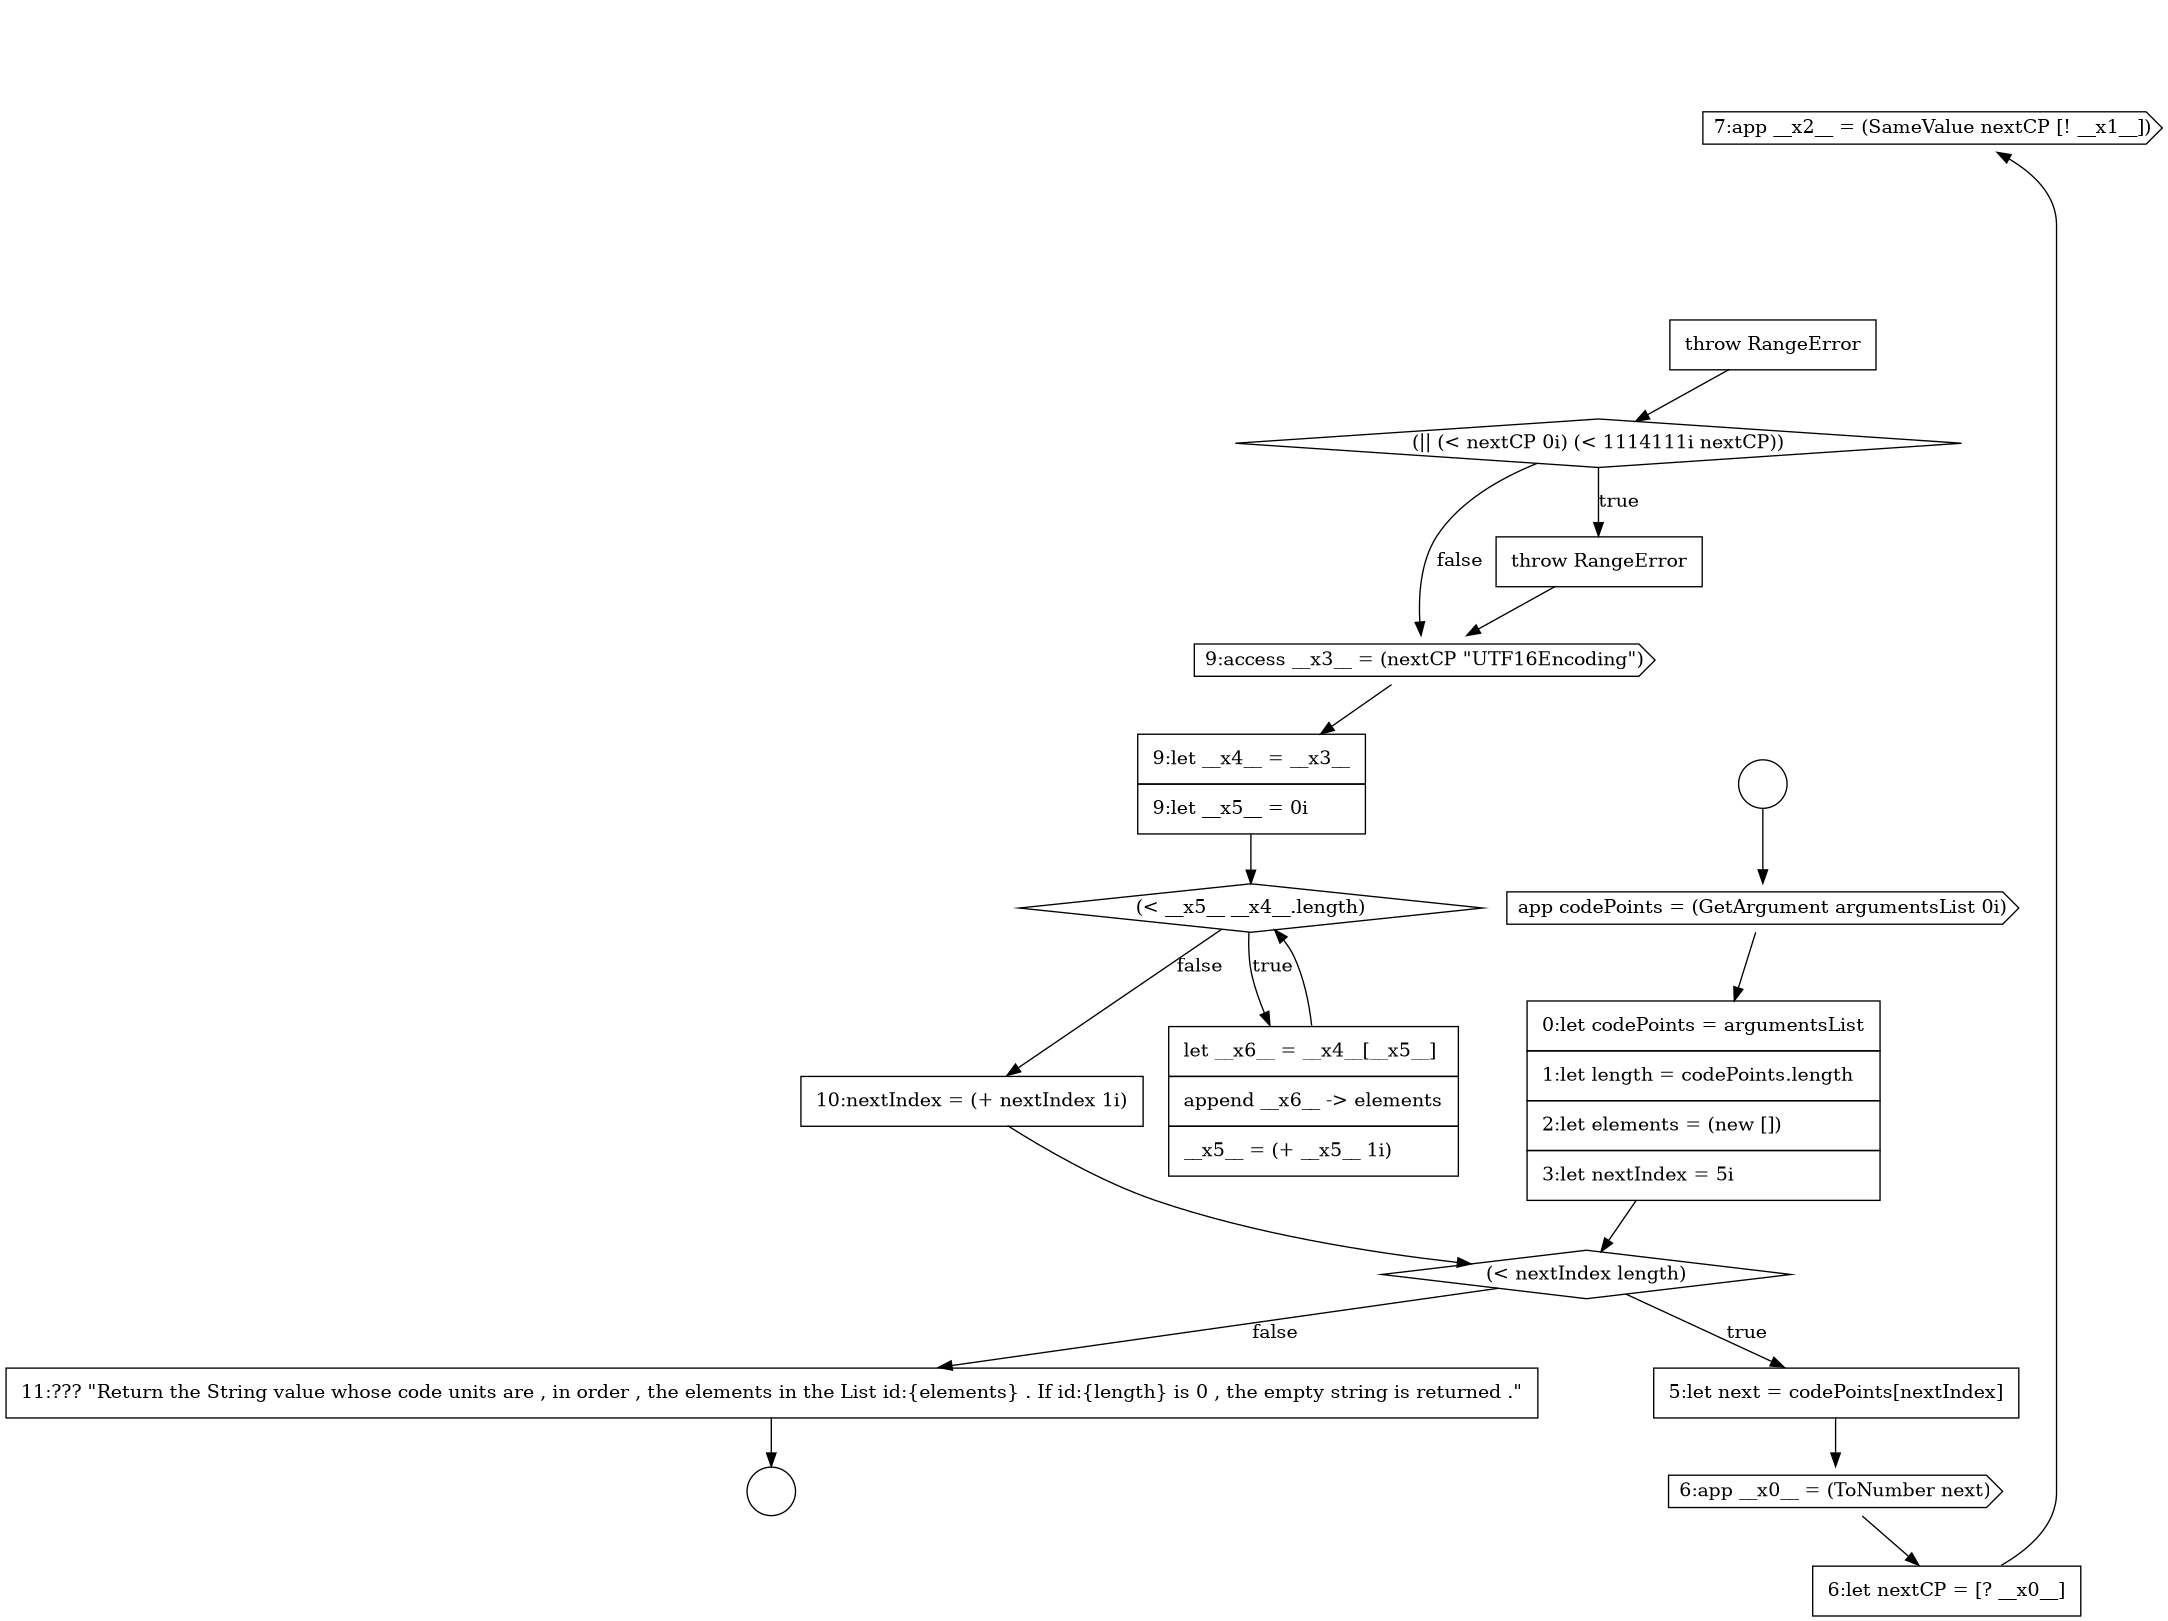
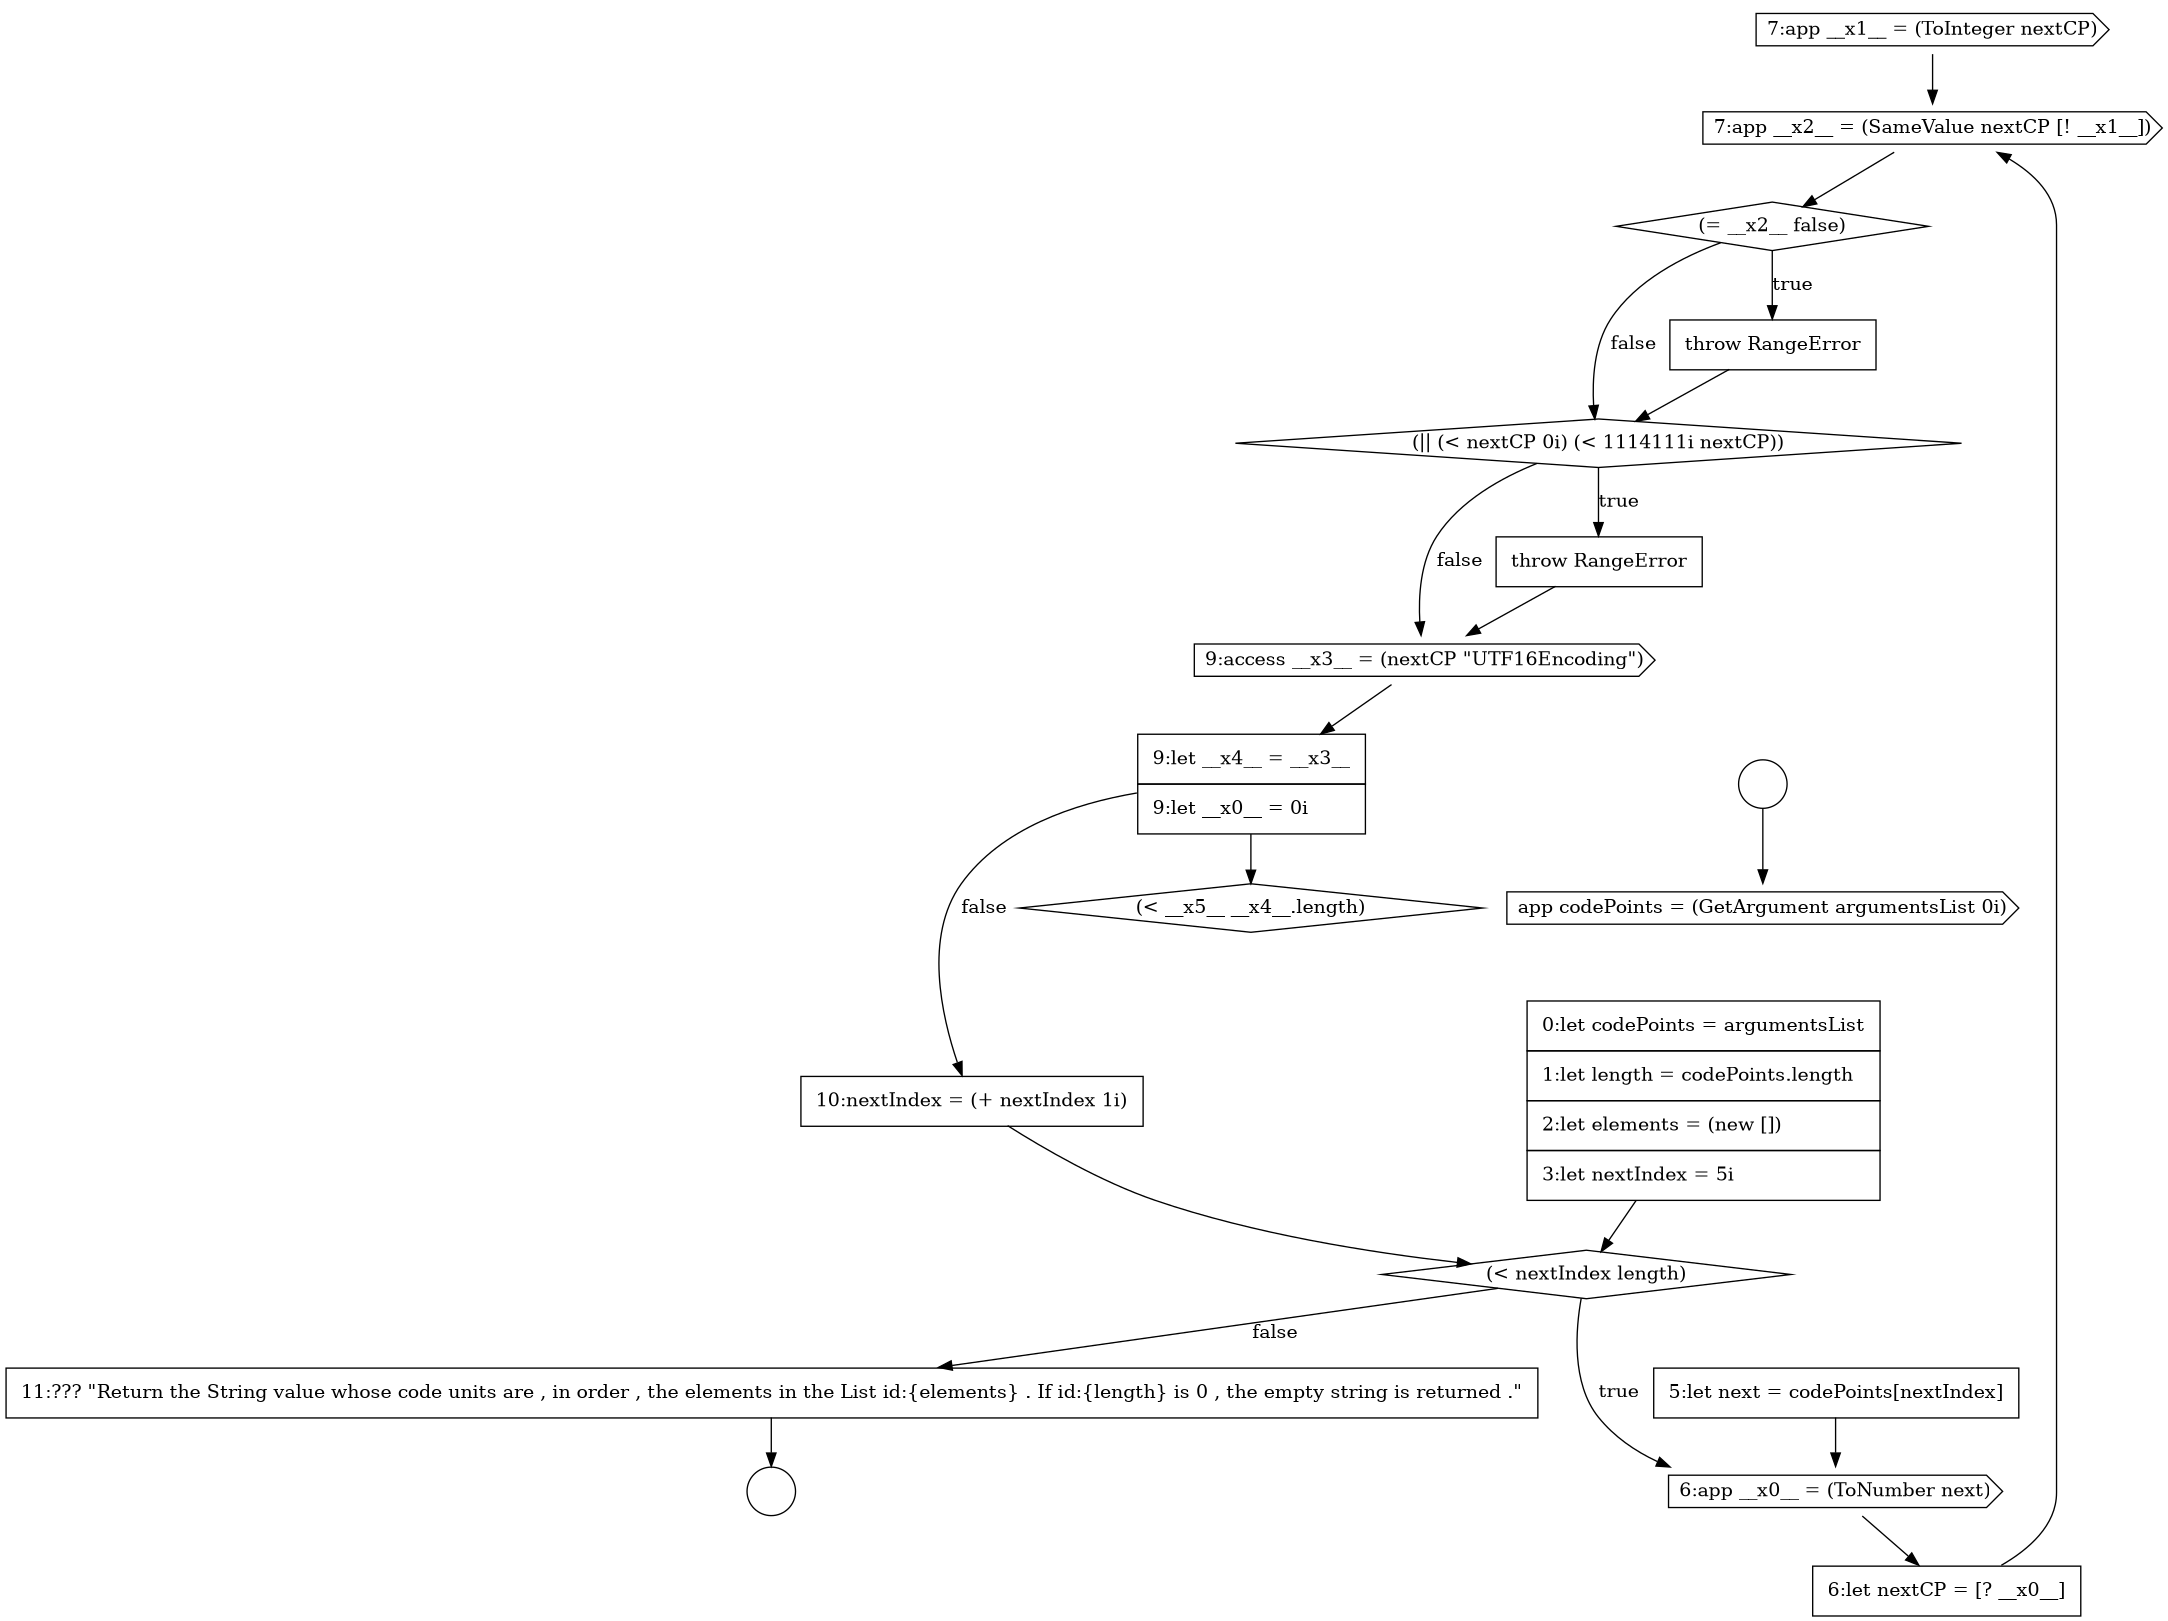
none -> (1933, 30)
none -> (1772, 226)
(1231, 808) -> (1231, 808)
(1747, 960) -> none
(1120, 999) -> (967, 877)
(1313, 1101) -> none
(1699, 1328) -> (1586, 1396)
